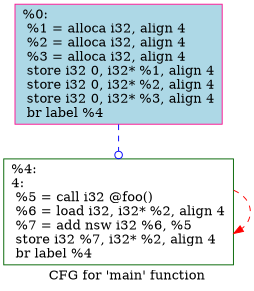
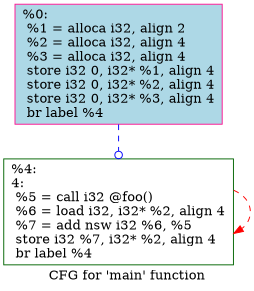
(105, 29) -> (105, 29)
